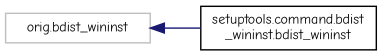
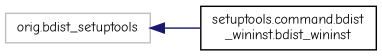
(78, 28) -> (78, 28)
